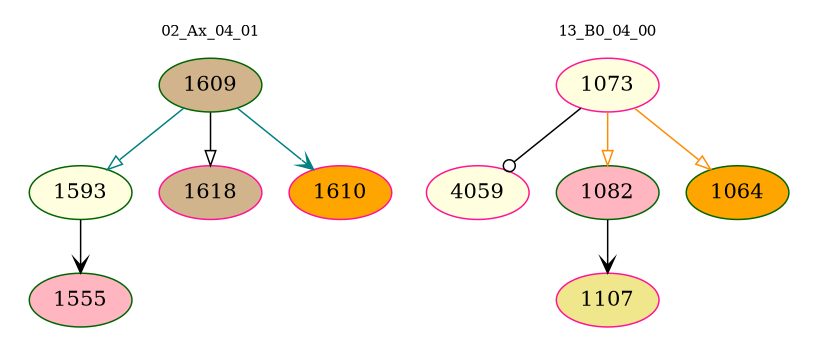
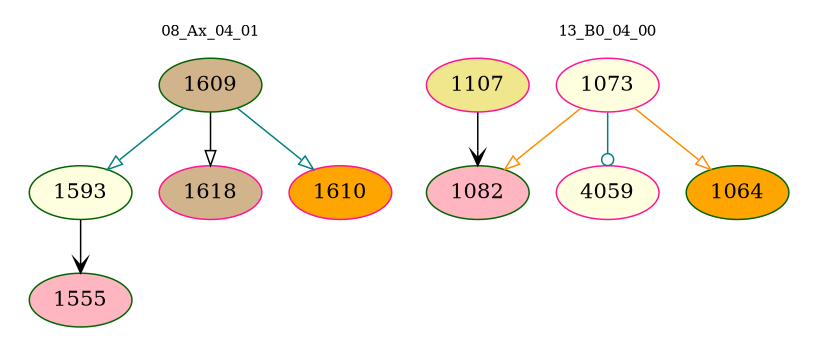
(211, 32) -> (211, 32)
(269, 134) -> (269, 134)
(547, 135) -> (608, 133)
(608, 239) -> (478, 132)
